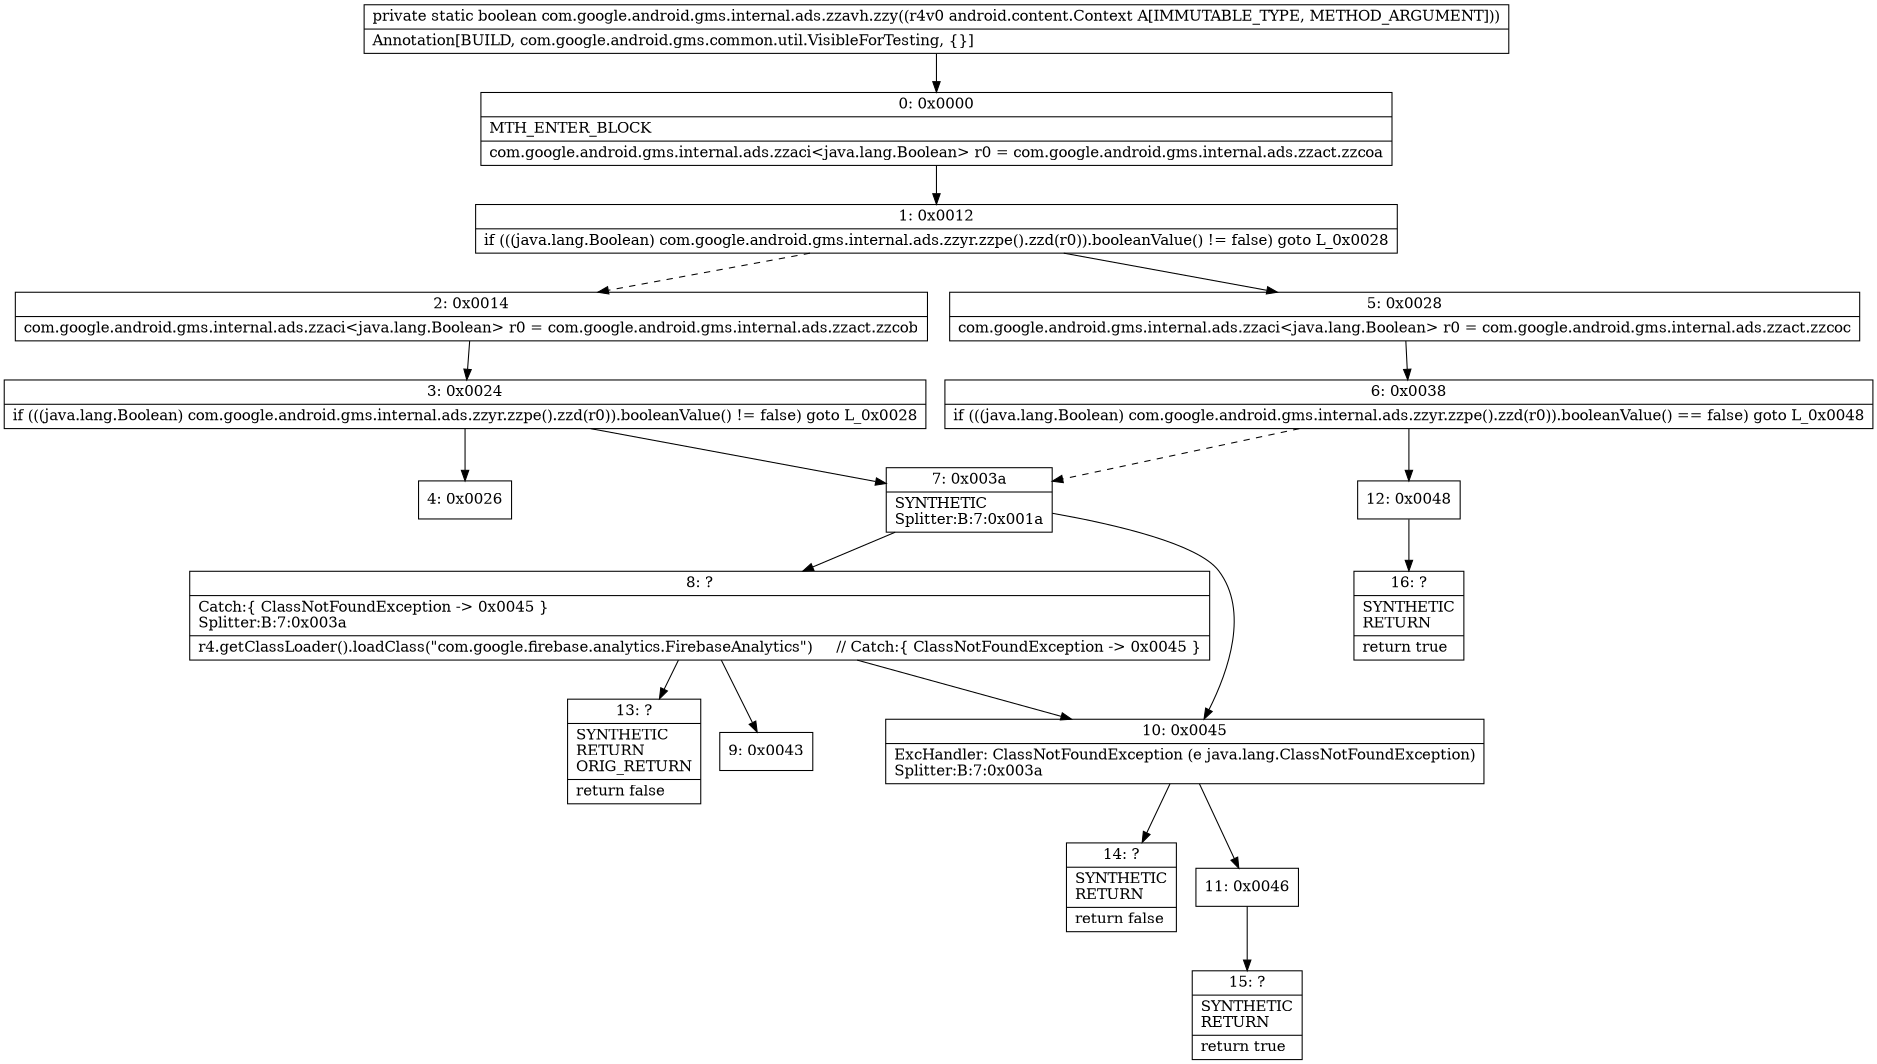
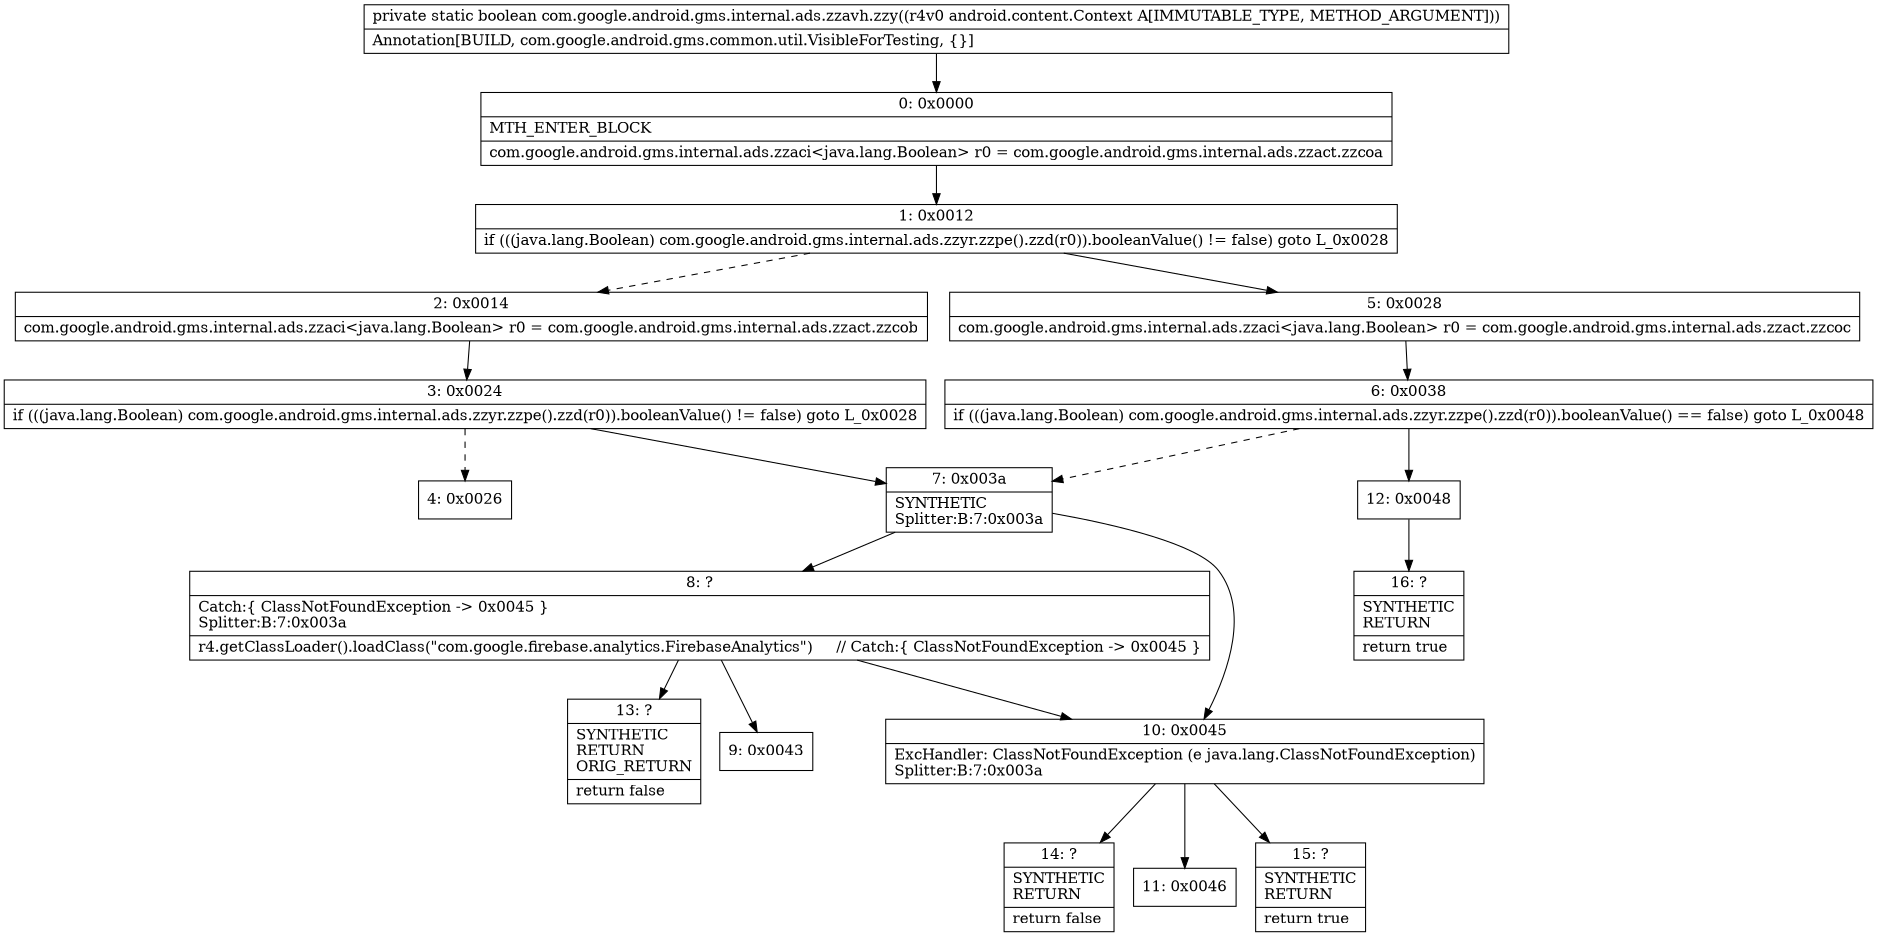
(465, 449) -> (465, 449)
(969, 519) -> (969, 519)
(1247, 933) -> (1238, 809)
